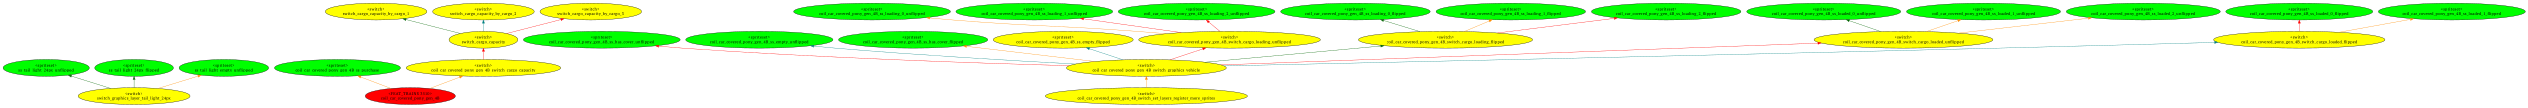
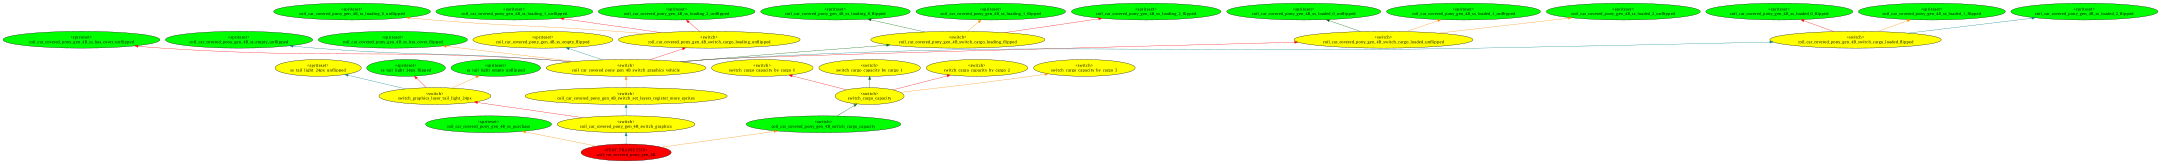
none -> (2084, 12)
(483, 27) -> (920, 83)
(534, 27) -> (973, 84)
(483, 55) -> (846, 111)
(46, 68) -> (318, 68)
(483, 68) -> (824, 124)
none -> (762, 68)
(91, 82) -> (377, 82)
(134, 84) -> (422, 83)
none -> (626, 124)
